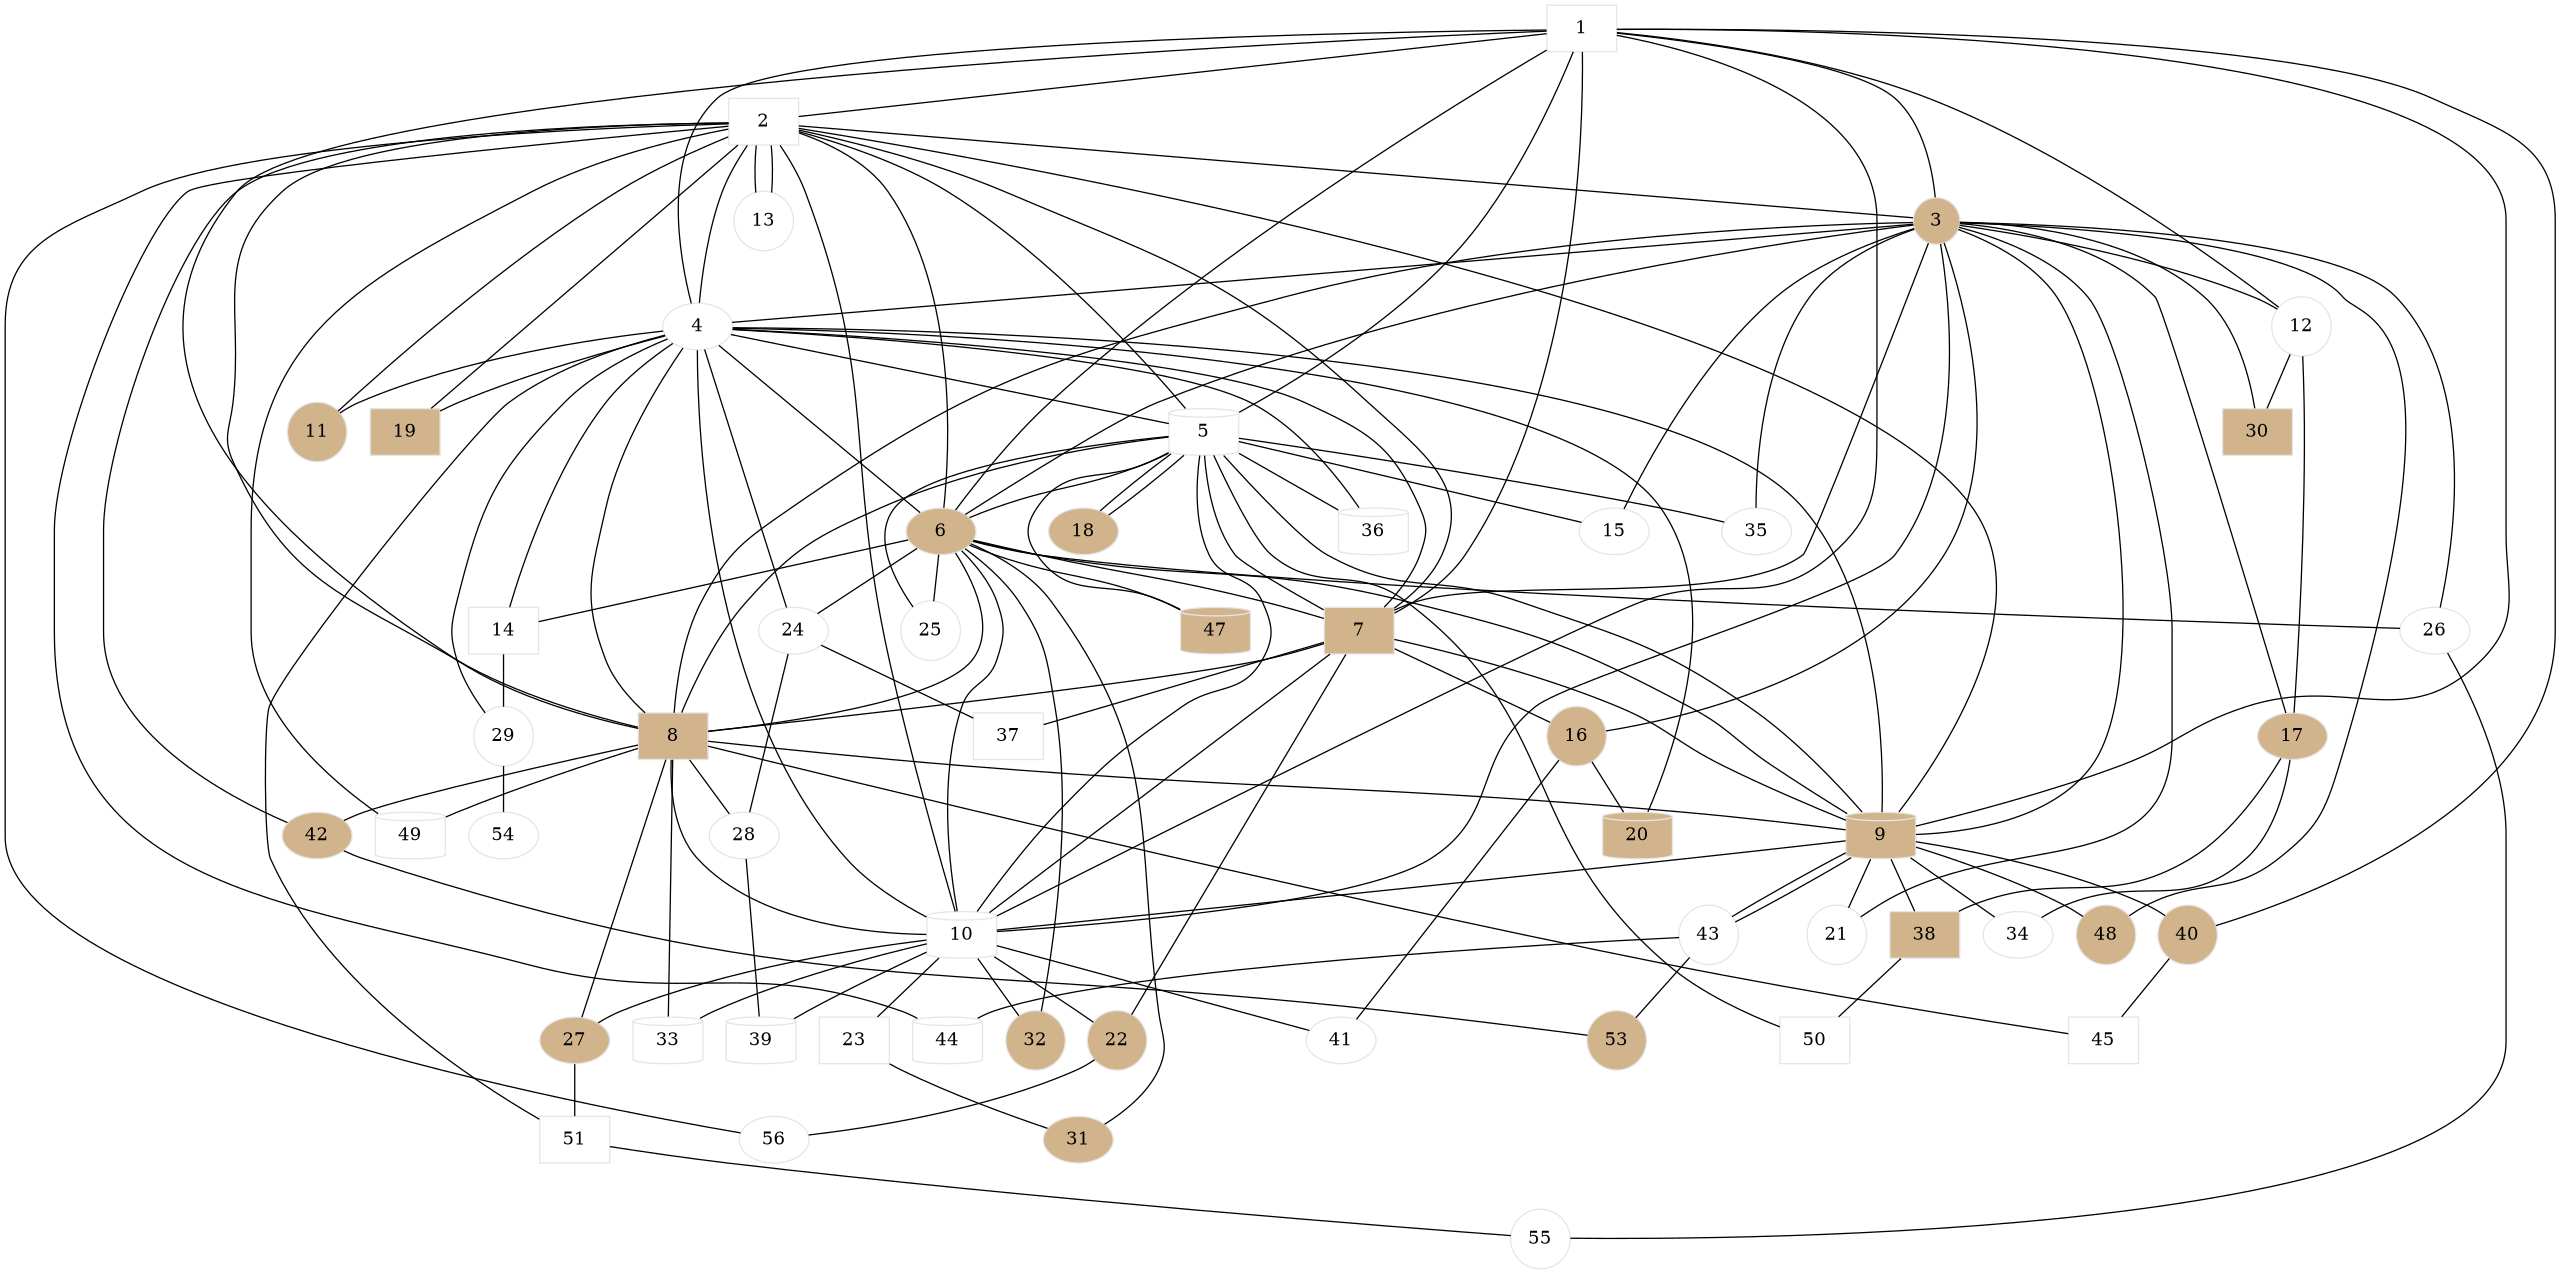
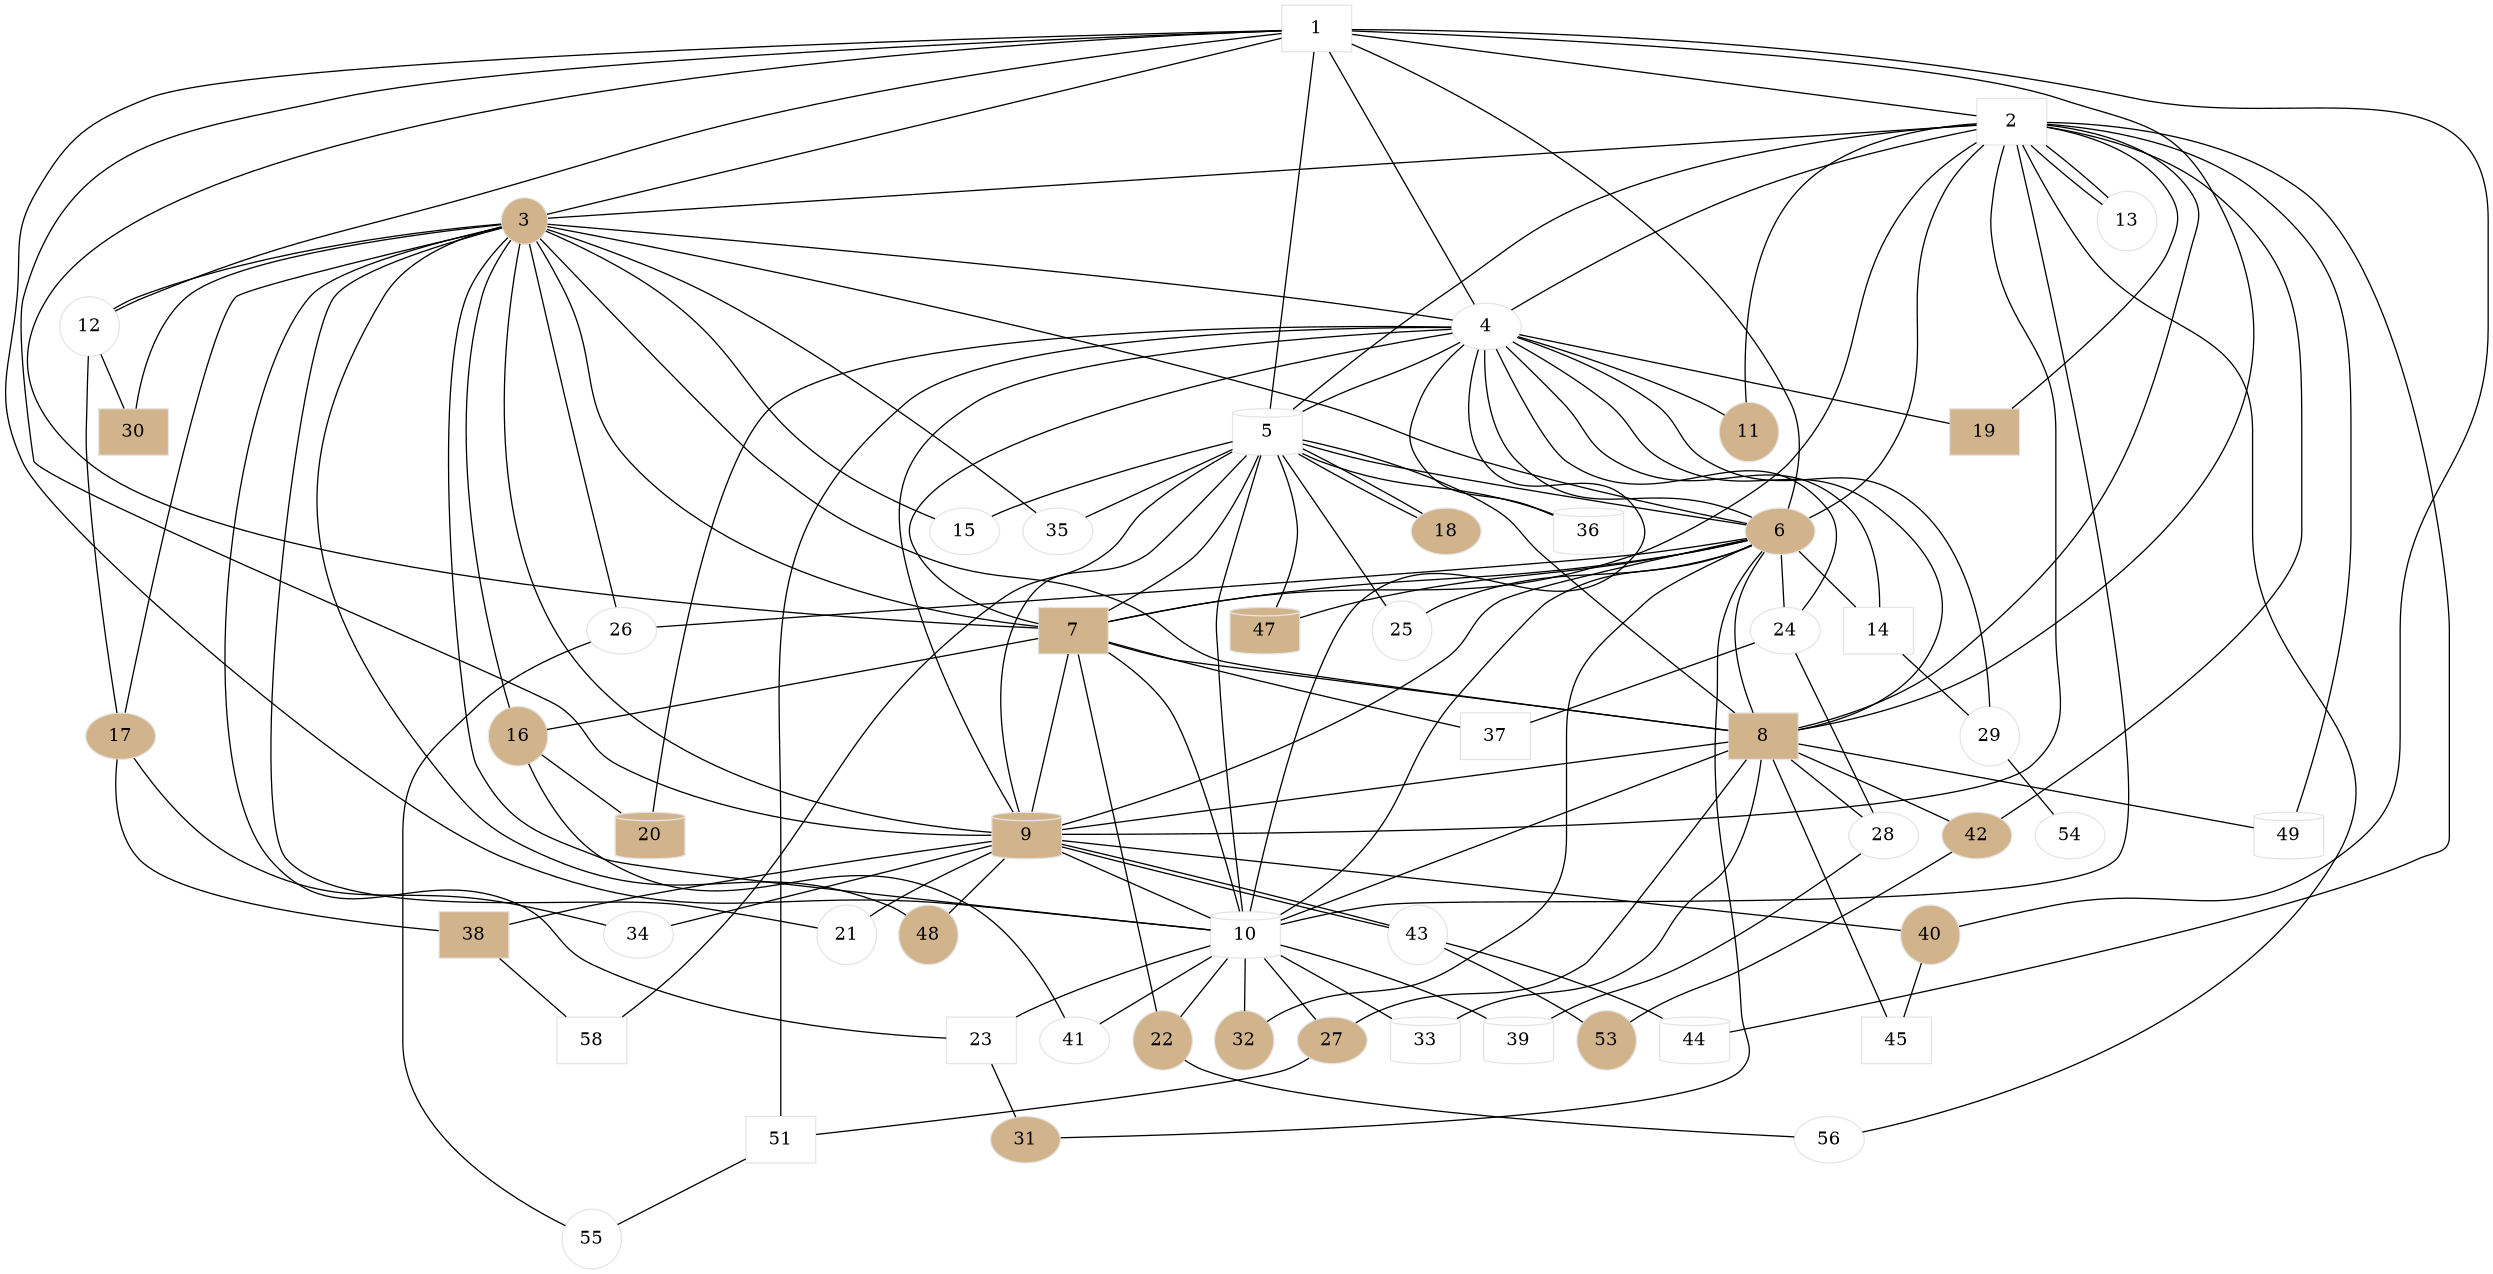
none -> (254, 829)
(1815, 1040) -> (592, 1040)
